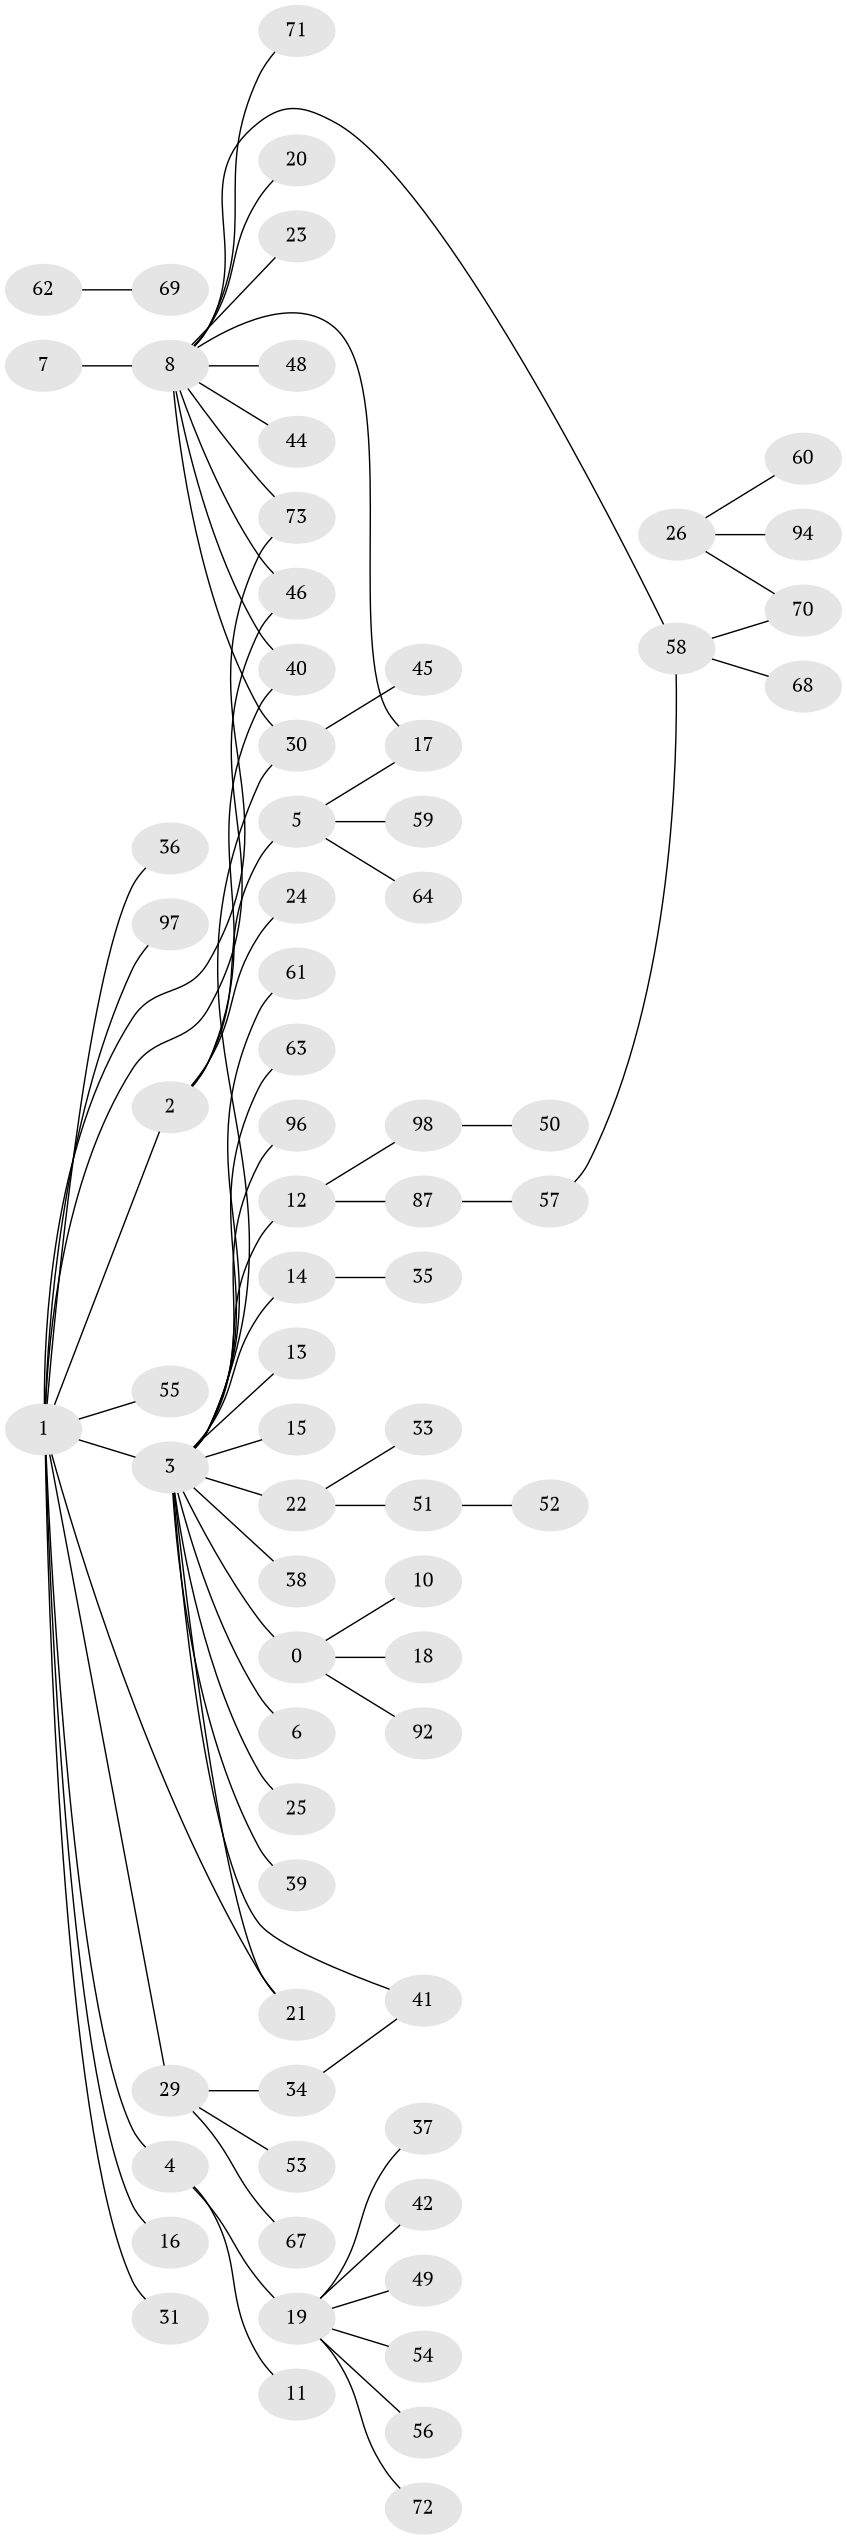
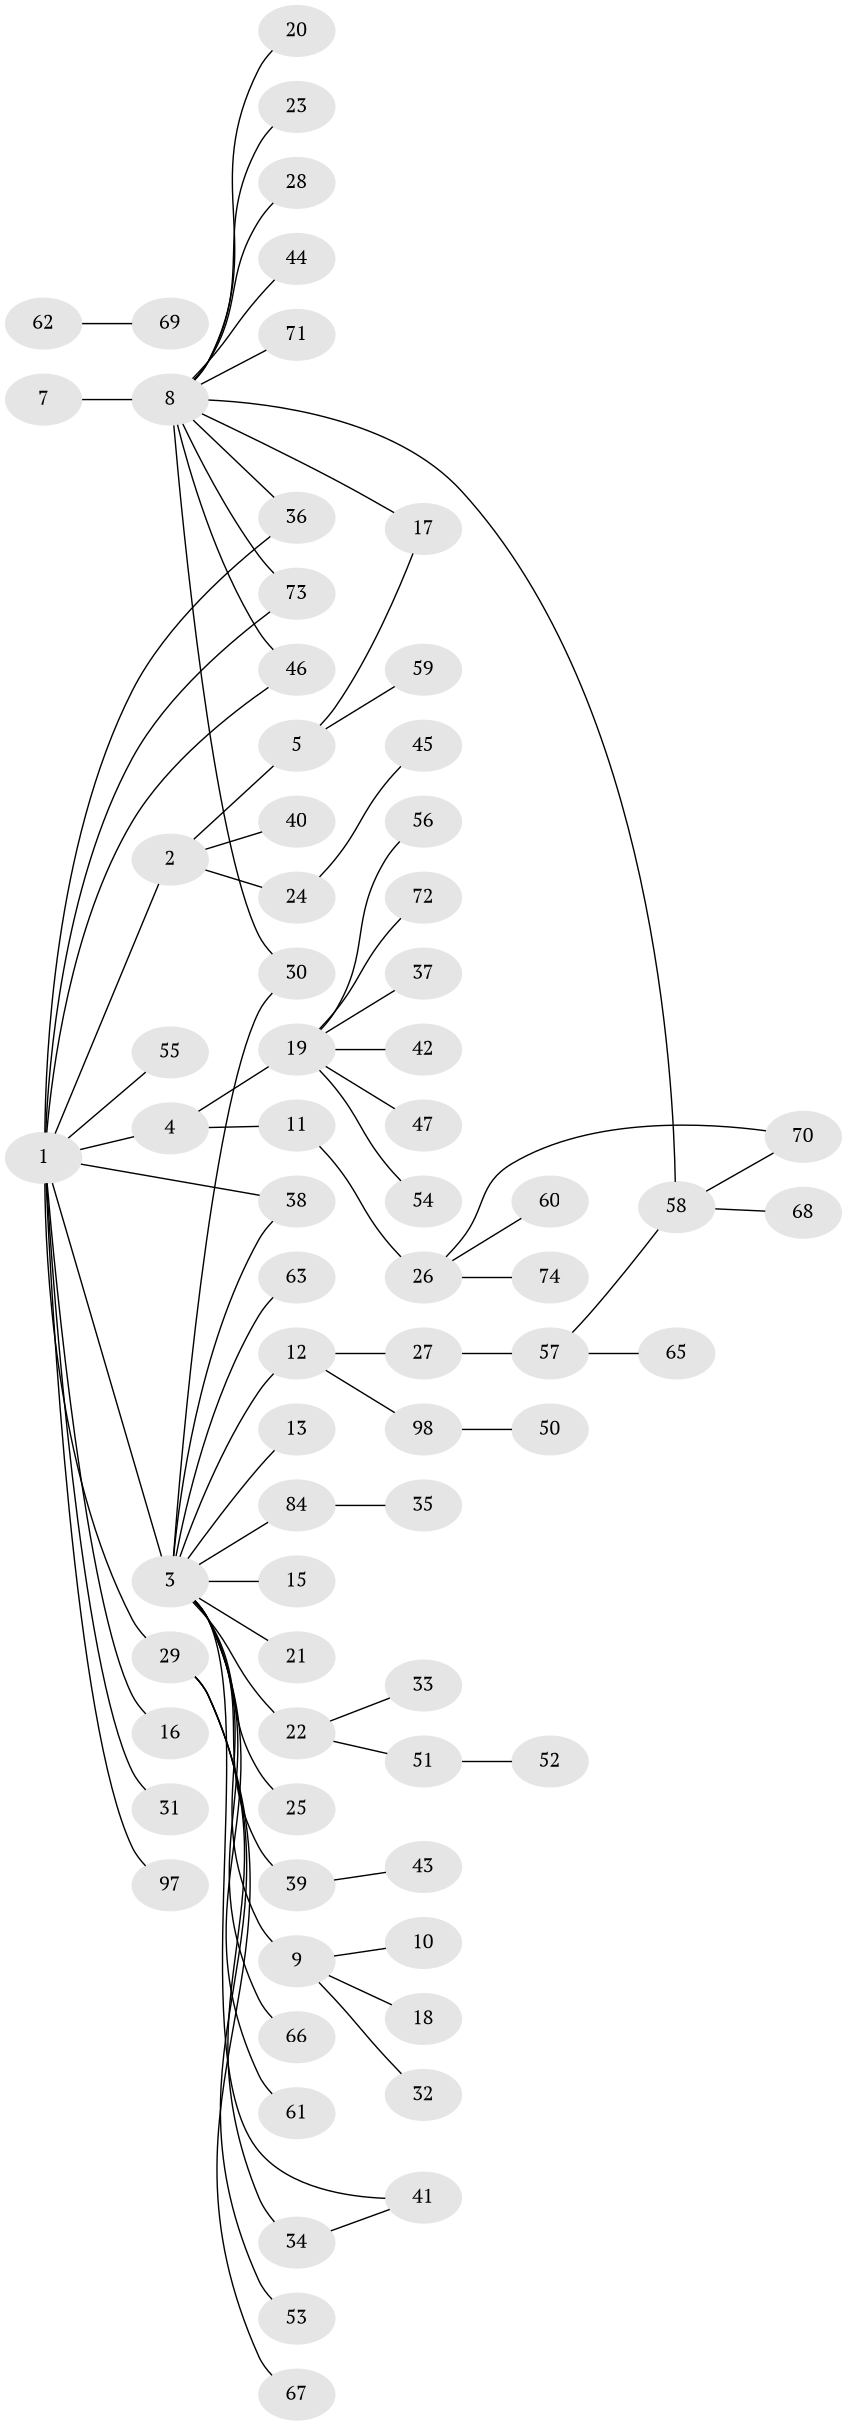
(297, 366) -> (297, 183)
(211, 526) -> (234, 459)
(803, 535) -> (550, 1278)
(360, 708) -> (360, 822)
(423, 898) -> none
(297, 1126) -> (297, 2037)
none -> (360, 1202)
(423, 1202) -> (423, 1353)
(297, 1278) -> (297, 1505)
none -> (677, 1353)
(297, 1657) -> (297, 1961)
(145, 1732) -> (170, 1180)
(297, 1733) -> none
(423, 1733) -> (423, 2095)
none -> (423, 1867)
(423, 2281) -> (423, 1126)
